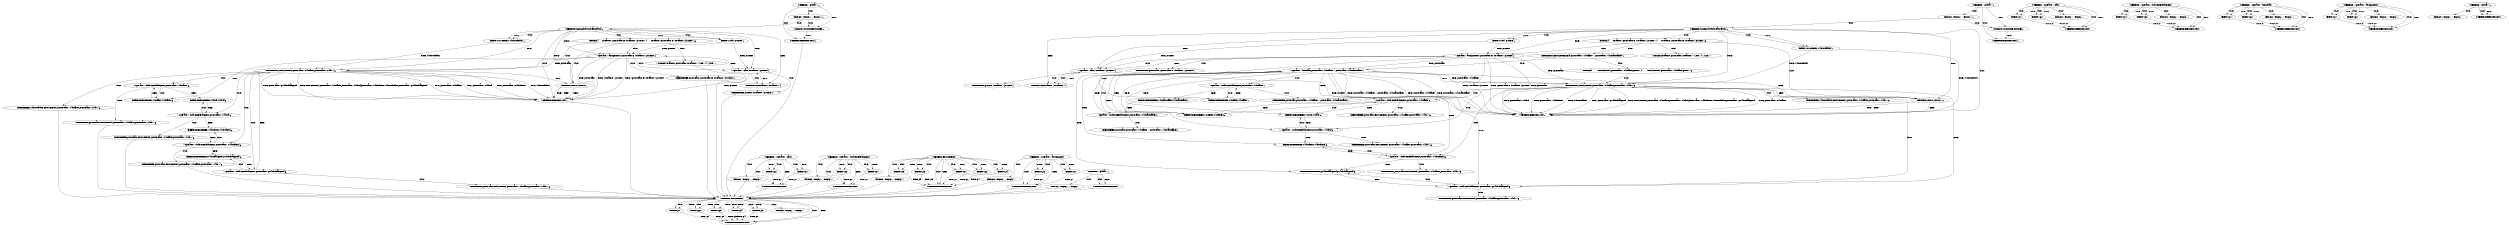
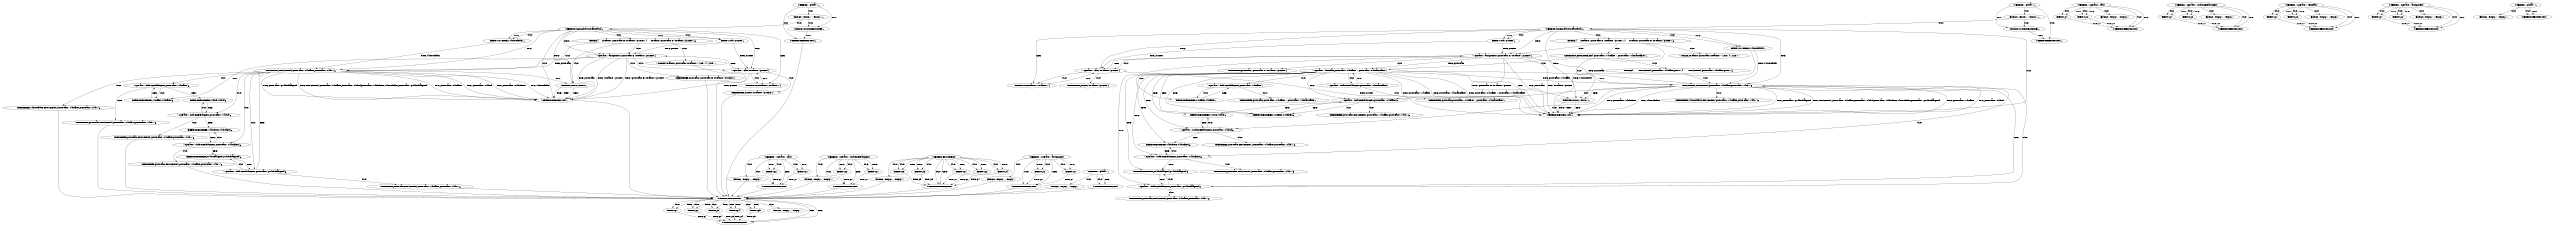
(1163, 100) -> none
